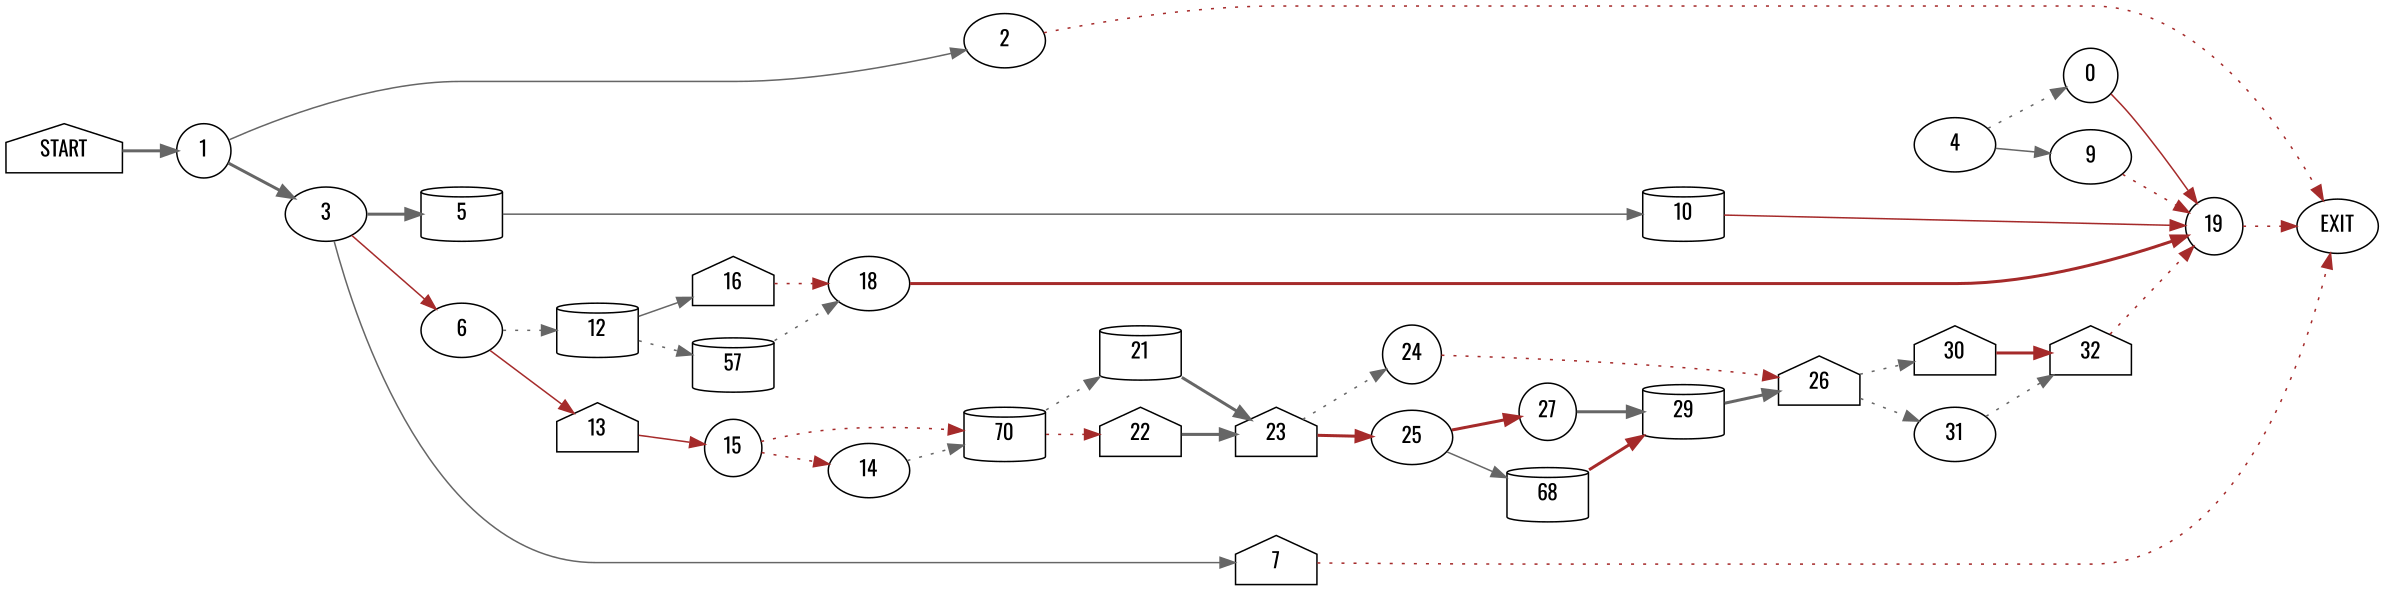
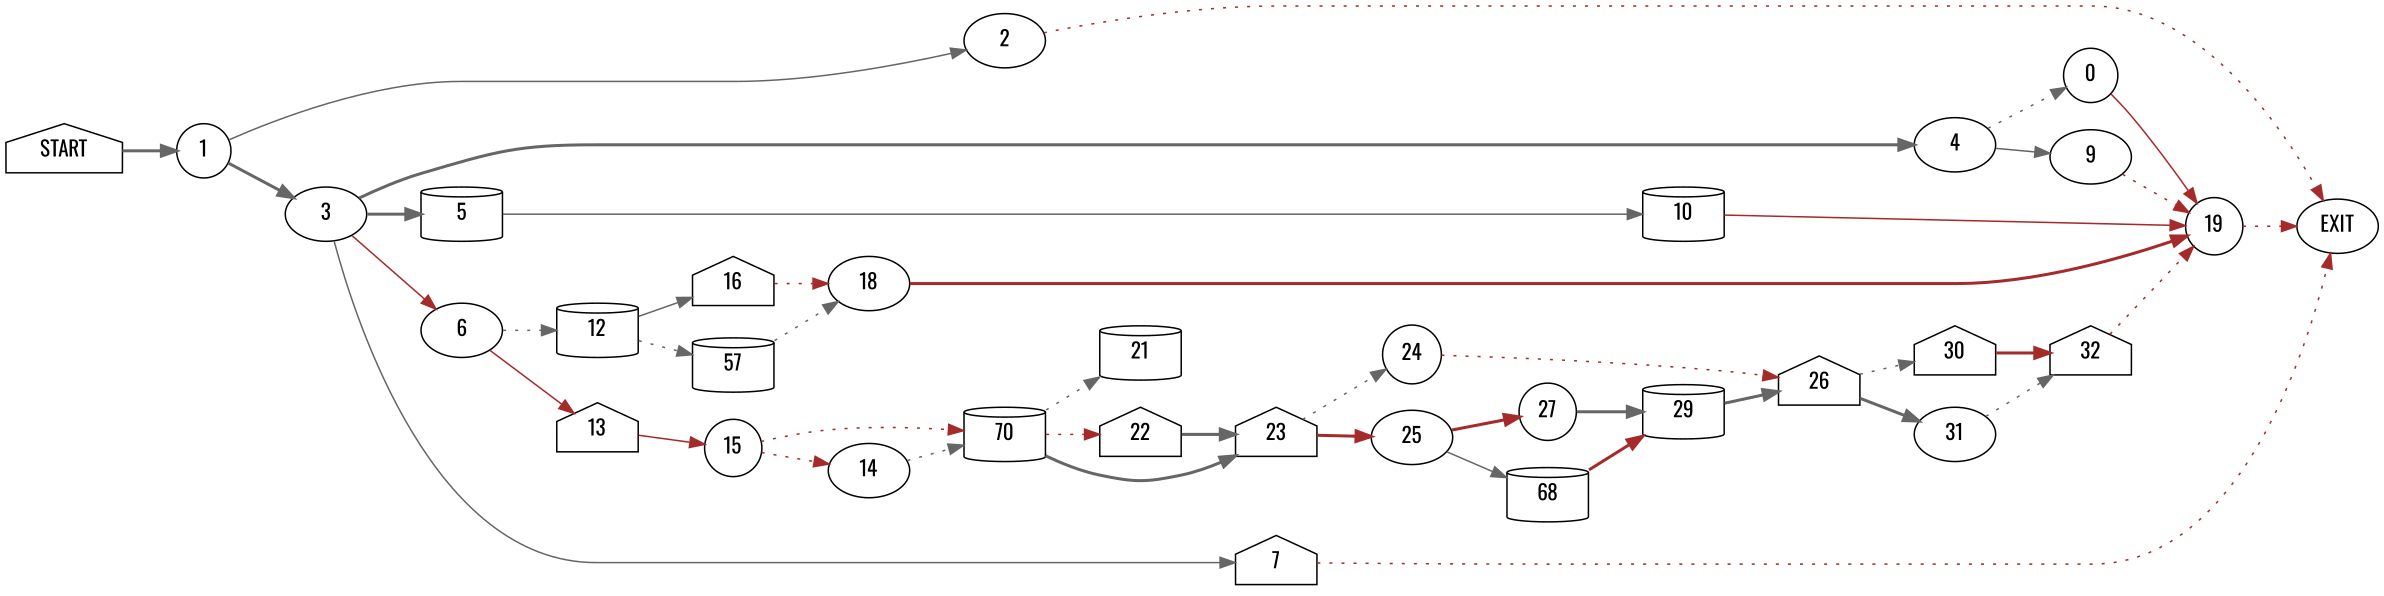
none -> (1125, 145)
(1209, 394) -> (1133, 480)
(1883, 407) -> (1883, 407)
